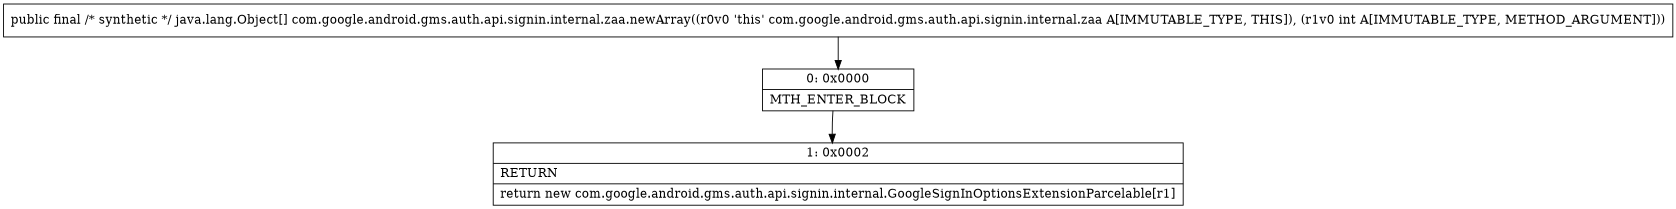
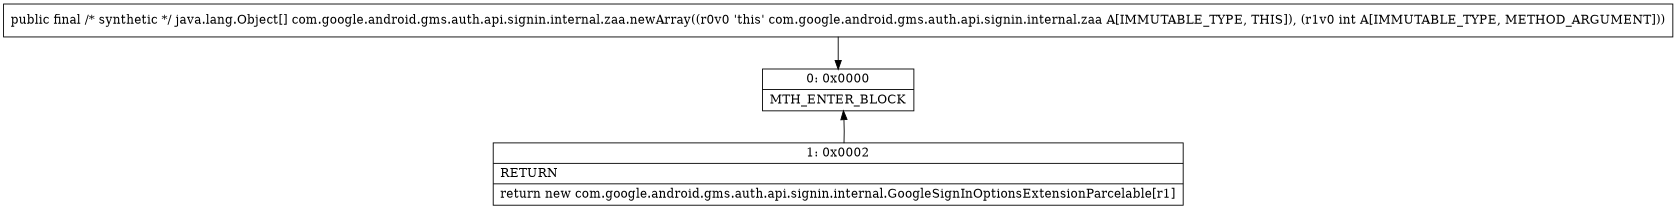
(832, 122) -> (844, 131)
